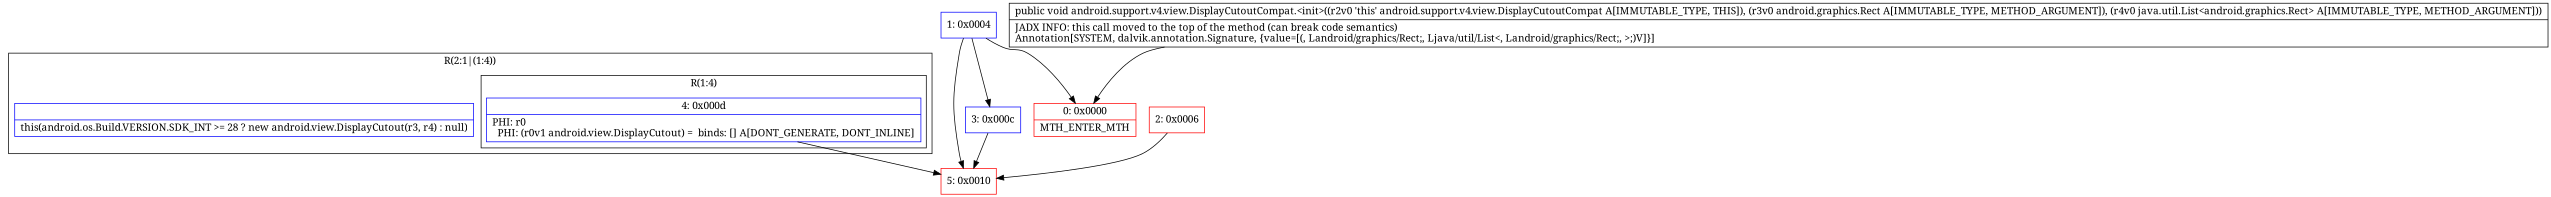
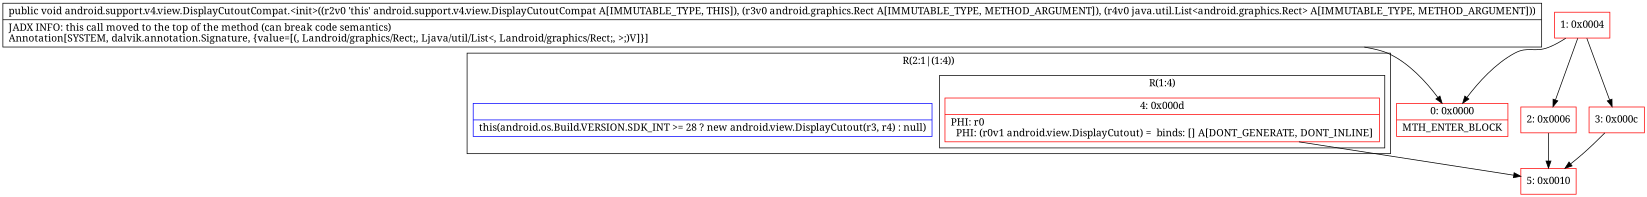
(969, 25) -> (1582, 25)
(954, 100) -> (1567, 69)
(704, 120) -> (1162, 120)
(993, 120) -> (1617, 120)
(1085, 128) -> (1452, 128)
